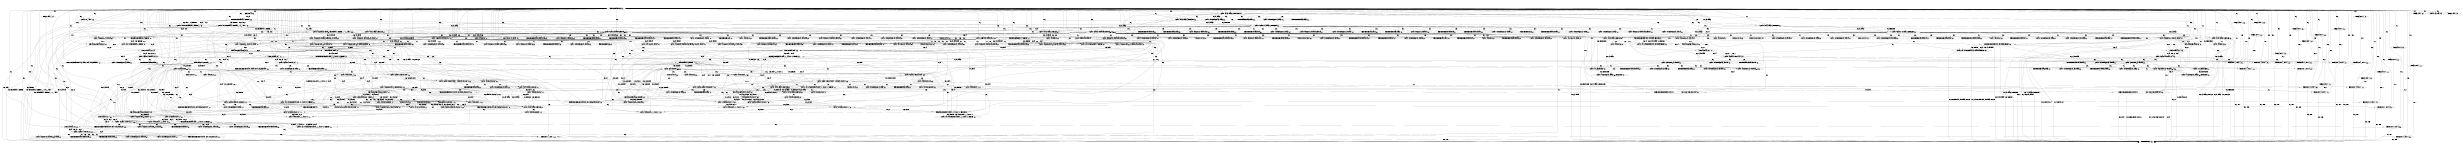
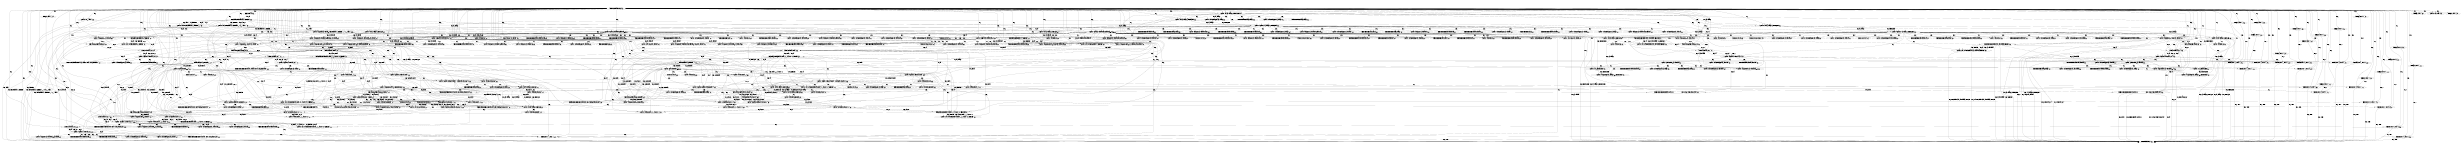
(290, 9) -> (360, 10)
(903, 44) -> none
